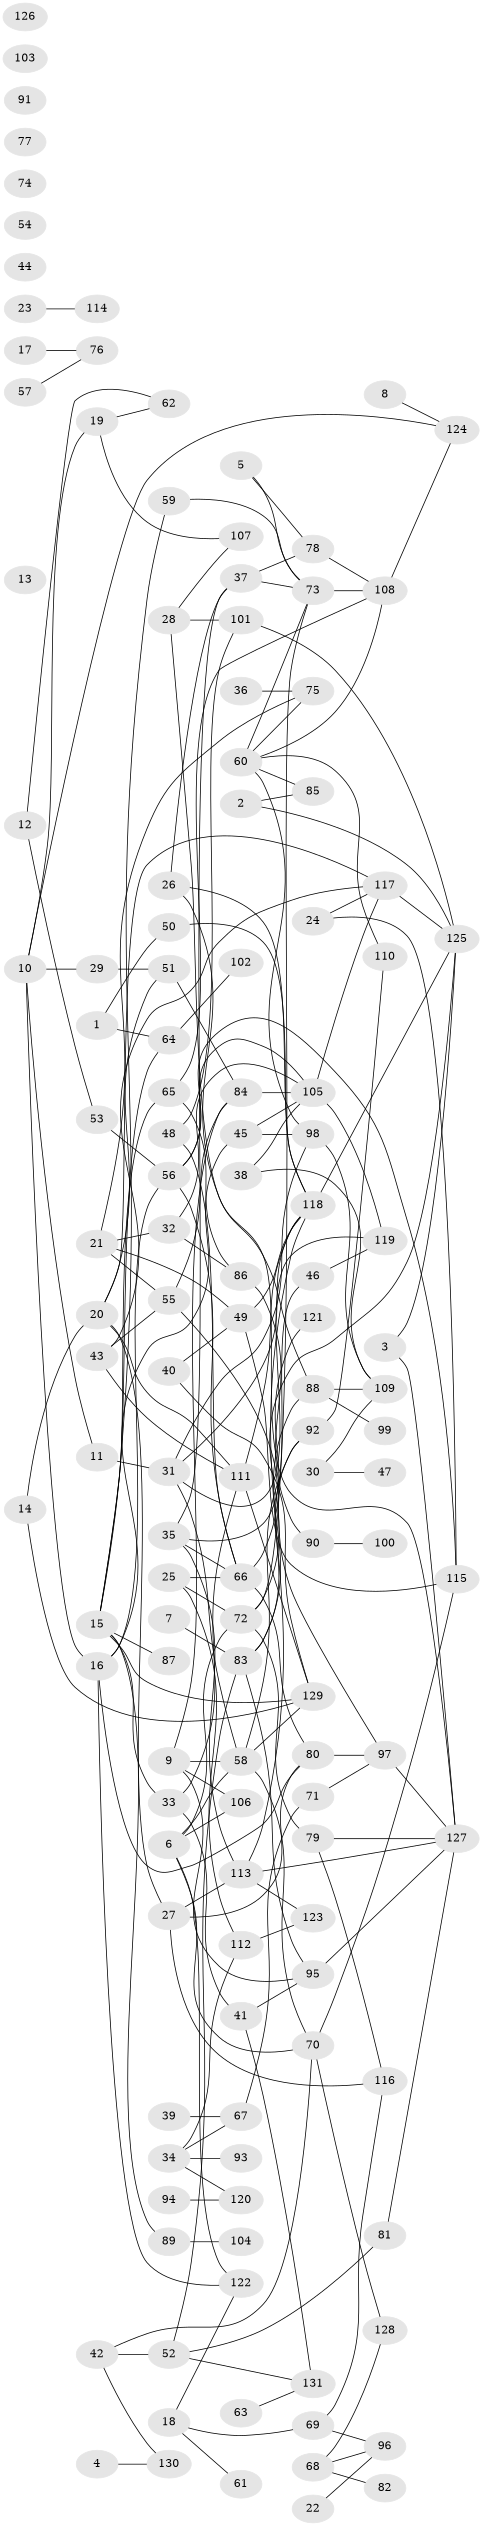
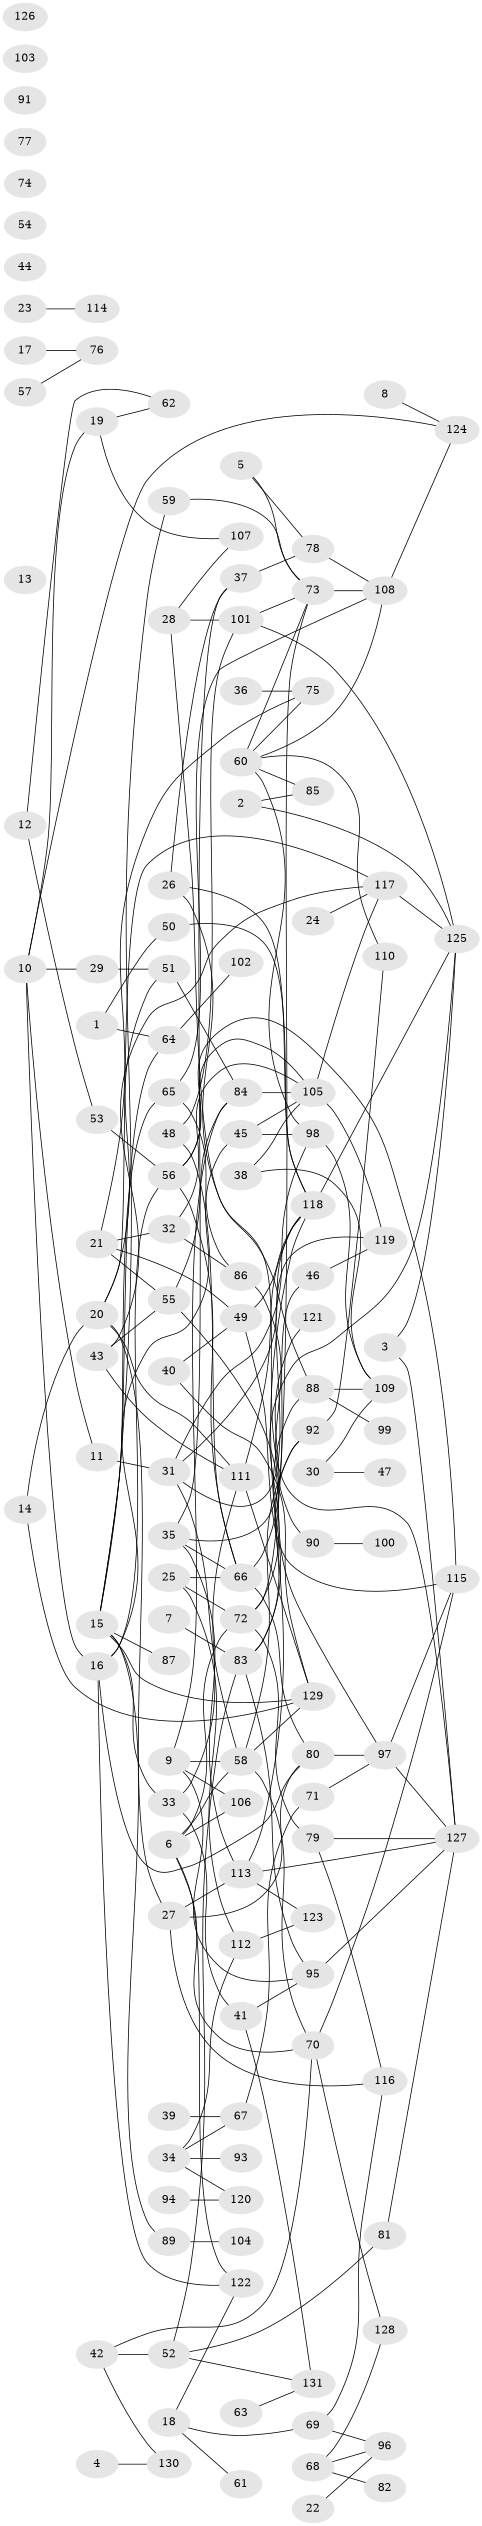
(277, 585) -> (277, 605)
(446, 1209) -> (421, 1667)
